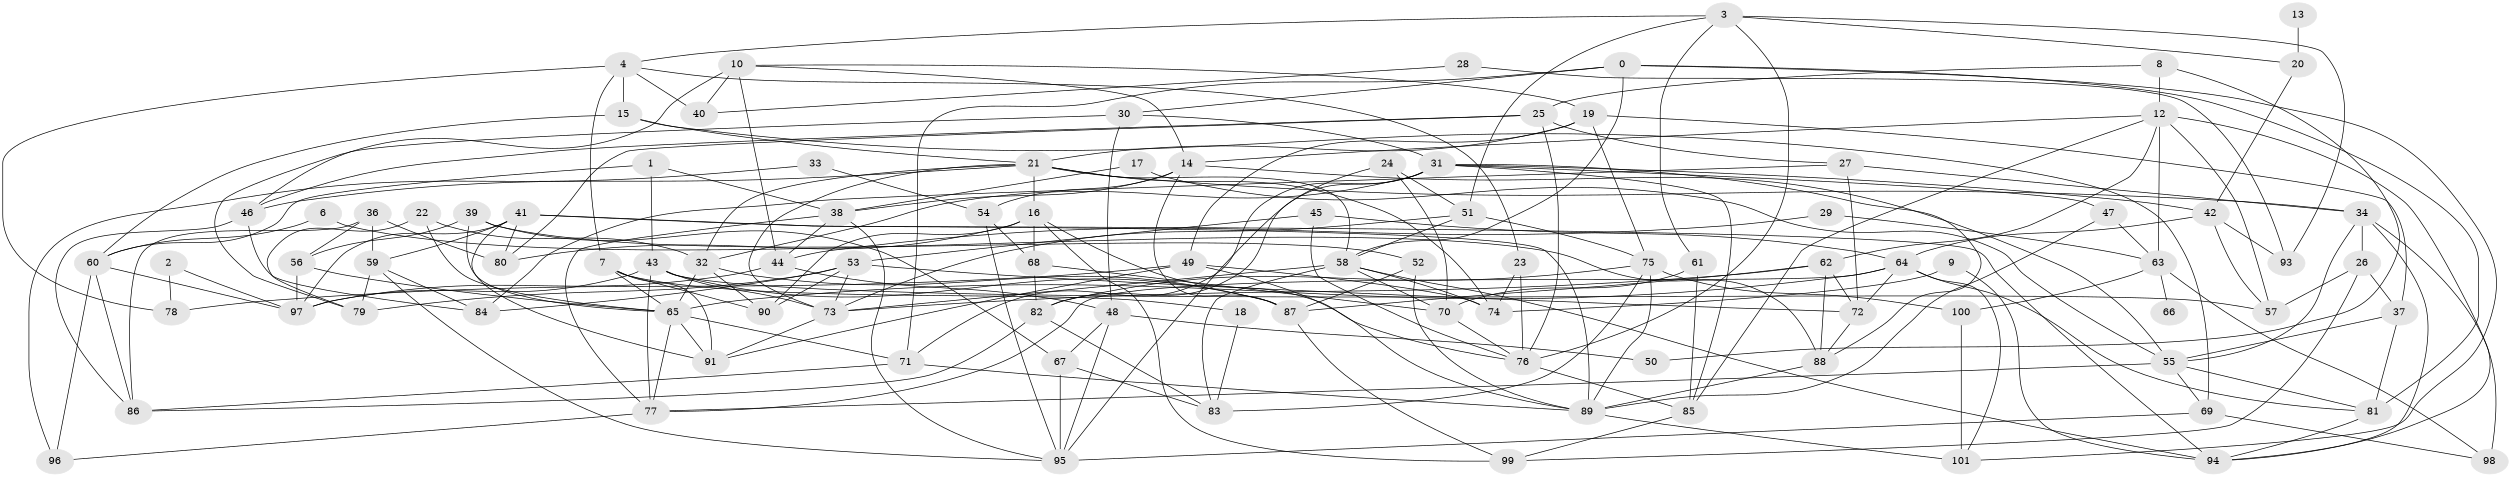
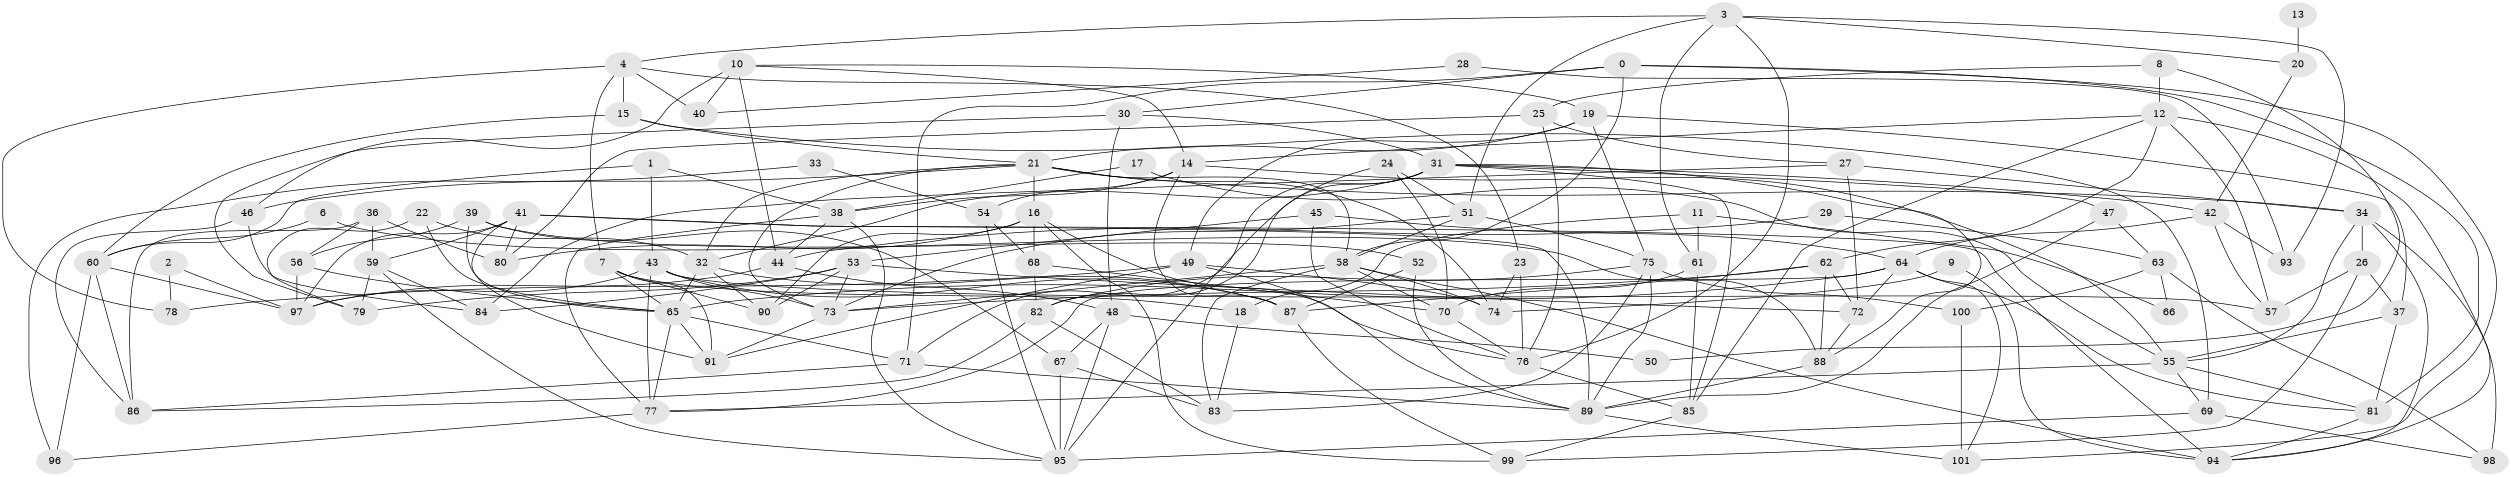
(634, 146) -> none
(2159, 189) -> none
none -> (1698, 214)
